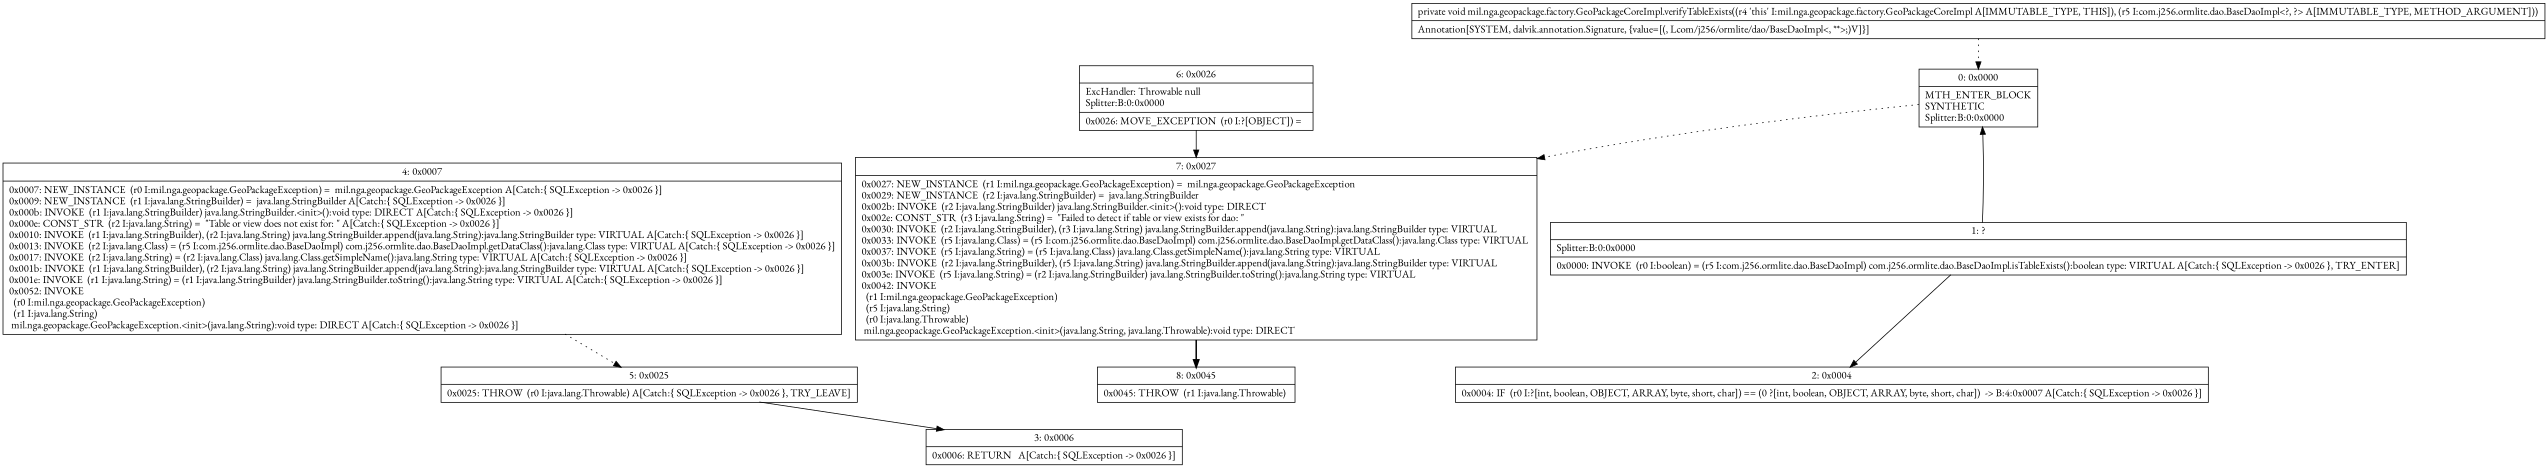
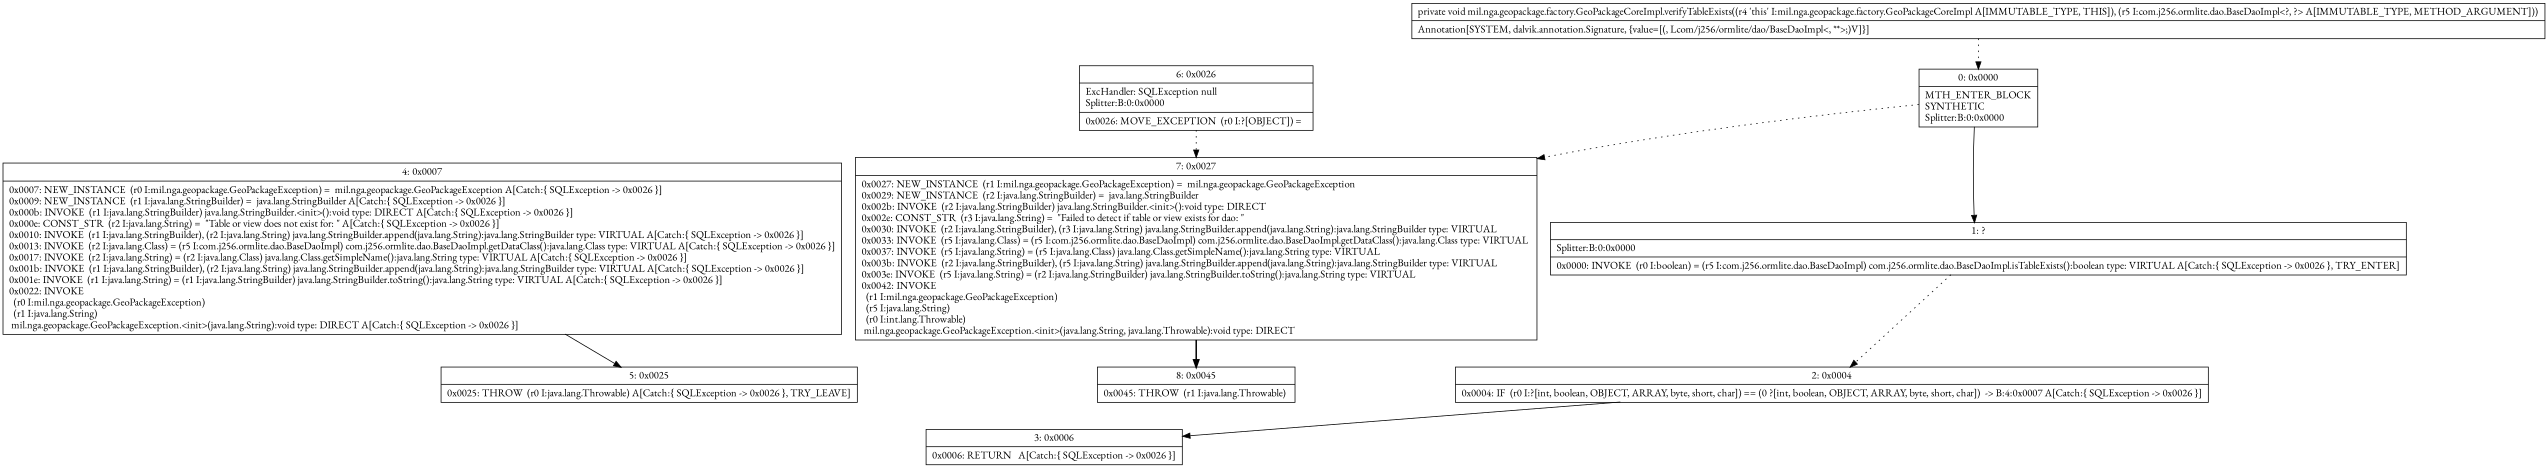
(1143, 92) -> (1151, 92)
(1196, 140) -> (1196, 140)
(1983, 179) -> (1973, 171)
(49, 291) -> (49, 291)
(1903, 318) -> (1903, 318)
(915, 319) -> (914, 319)
(590, 349) -> (590, 349)
(848, 415) -> (1405, 419)
